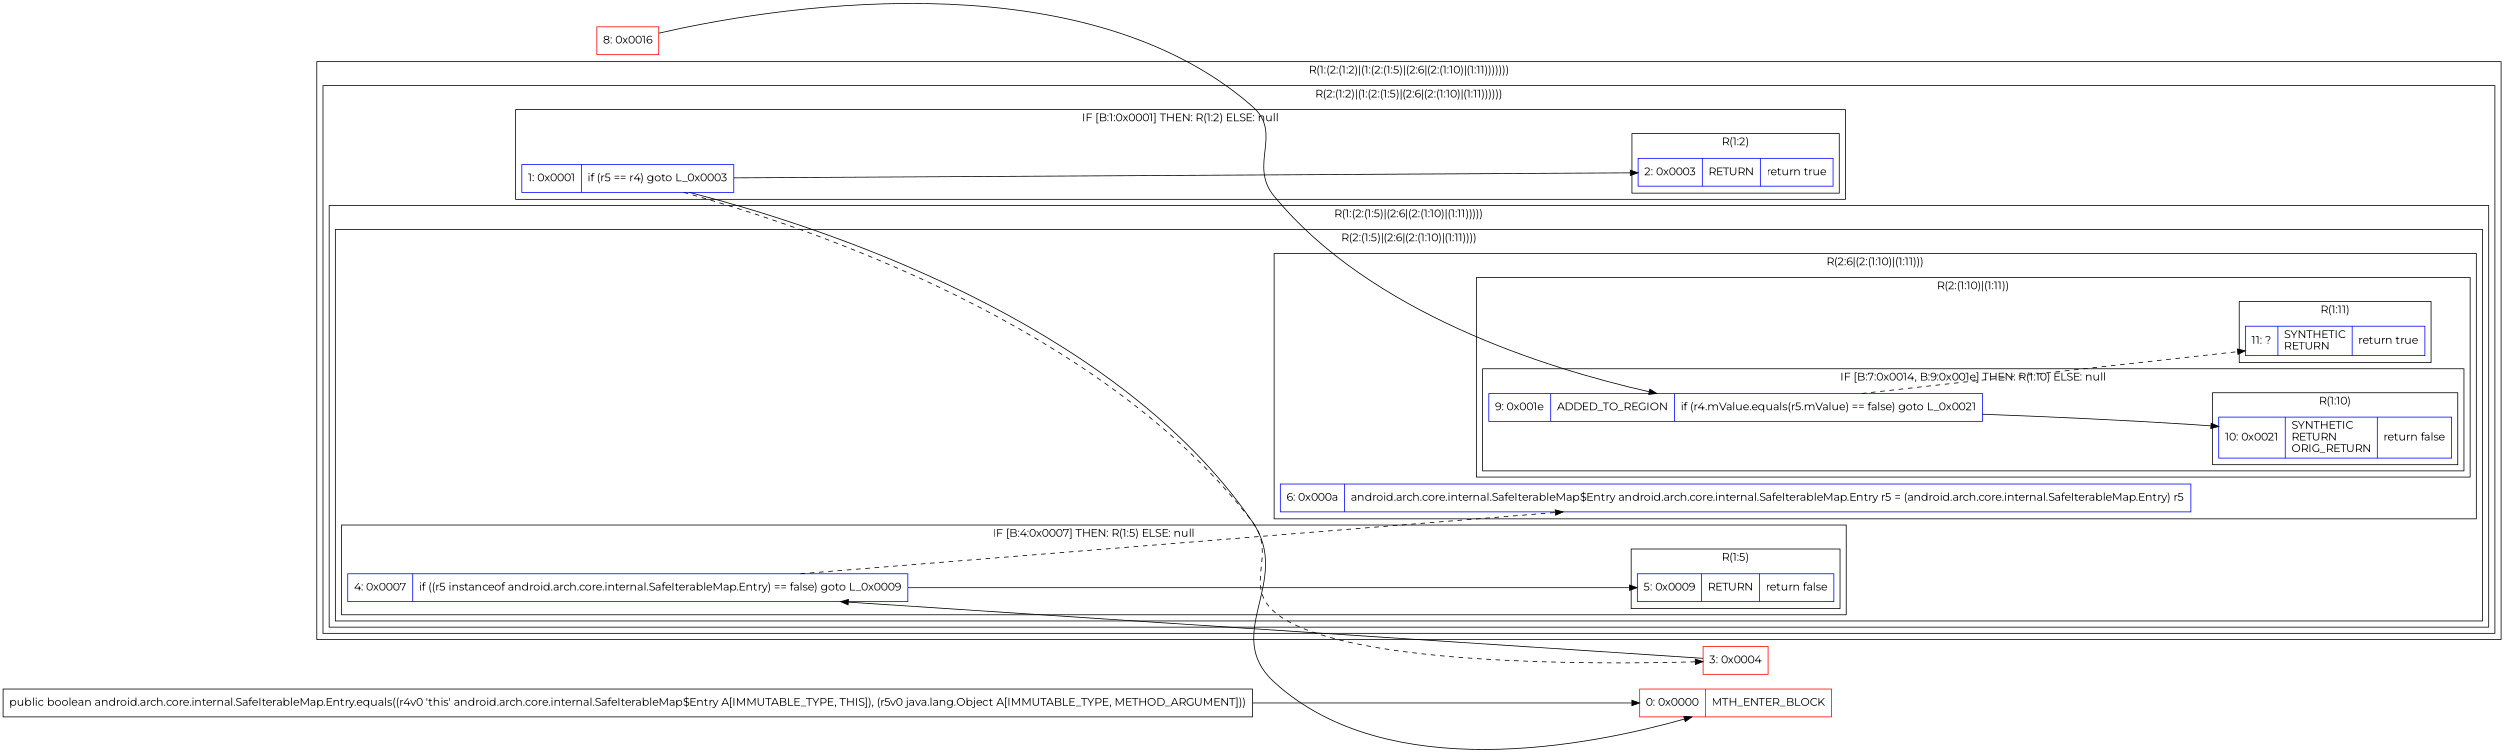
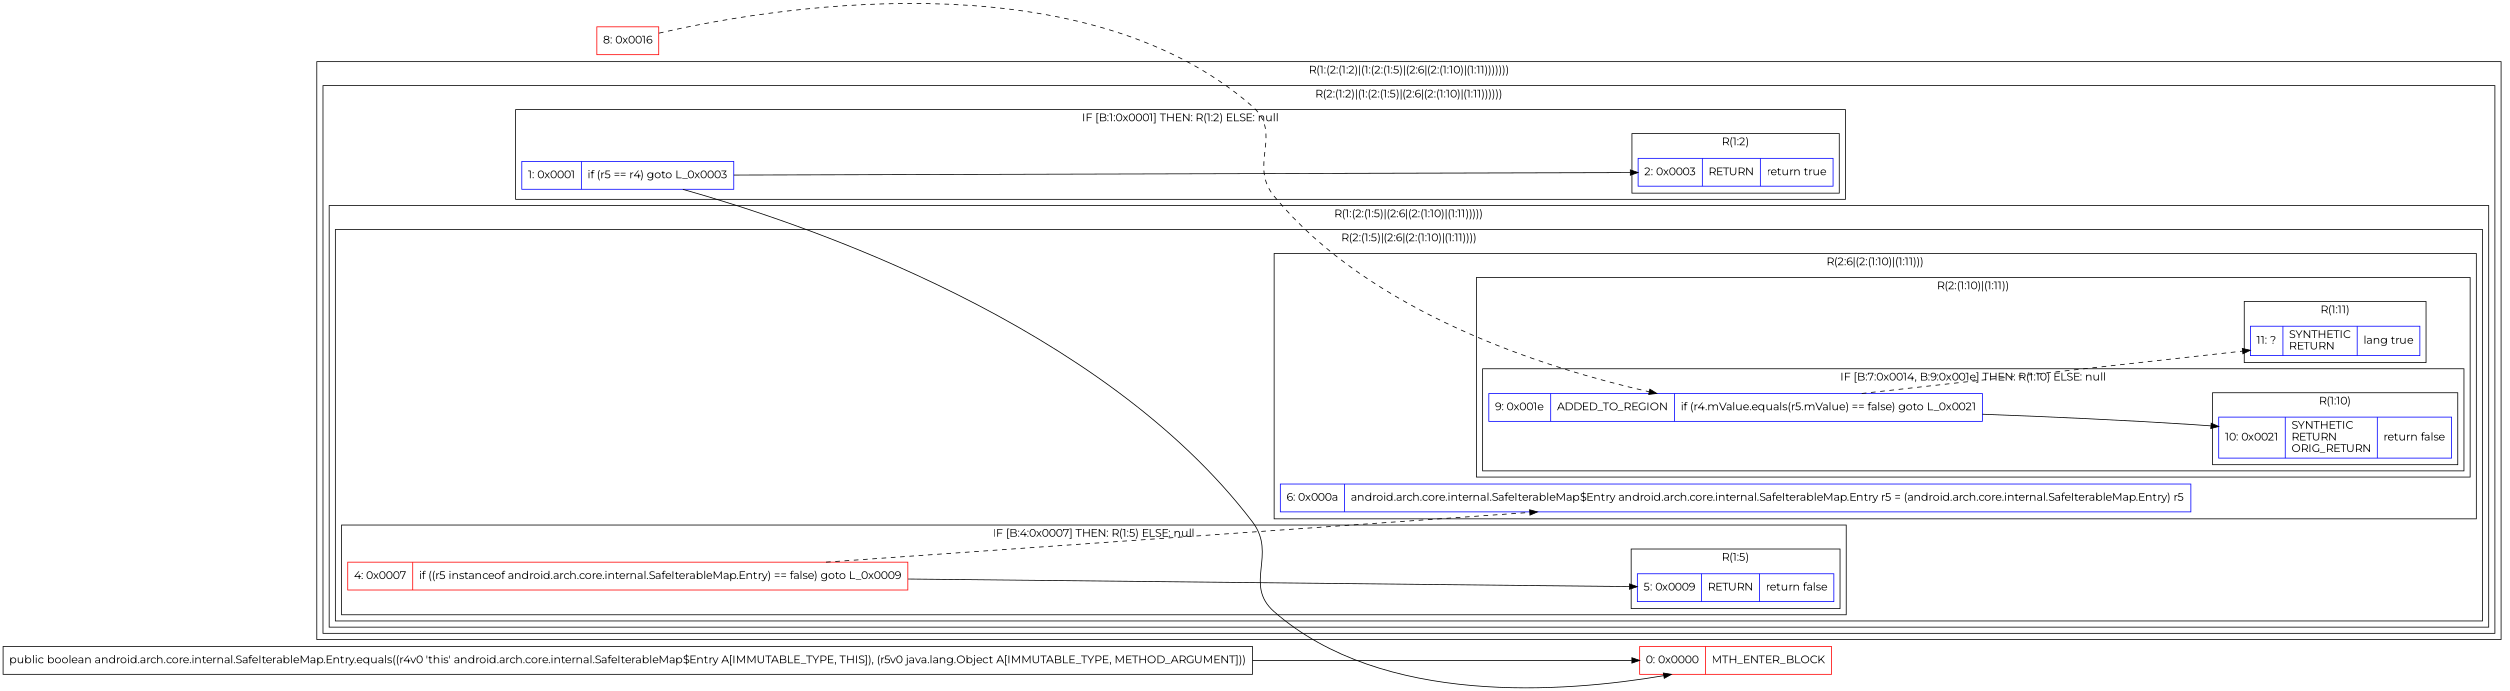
(1214, 81) -> (1214, 81)
(2389, 341) -> (2389, 341)
(628, 588) -> (628, 576)
(1736, 660) -> none
